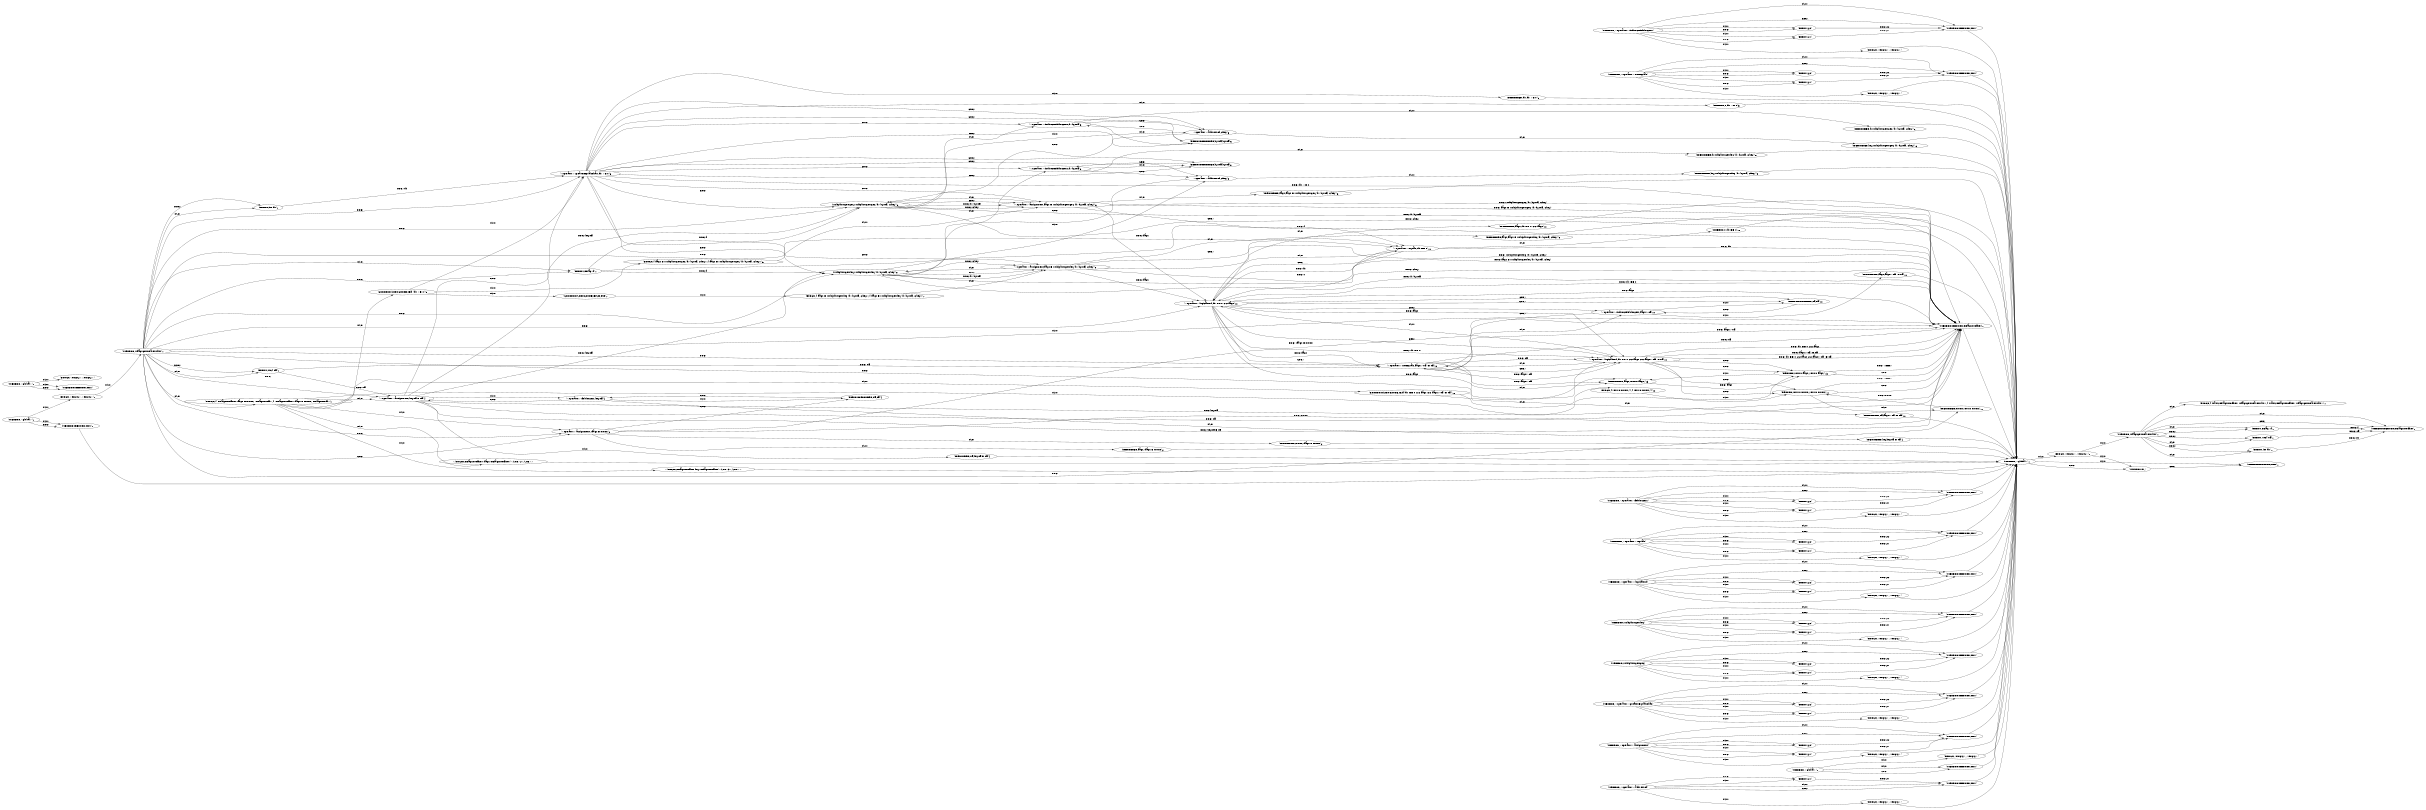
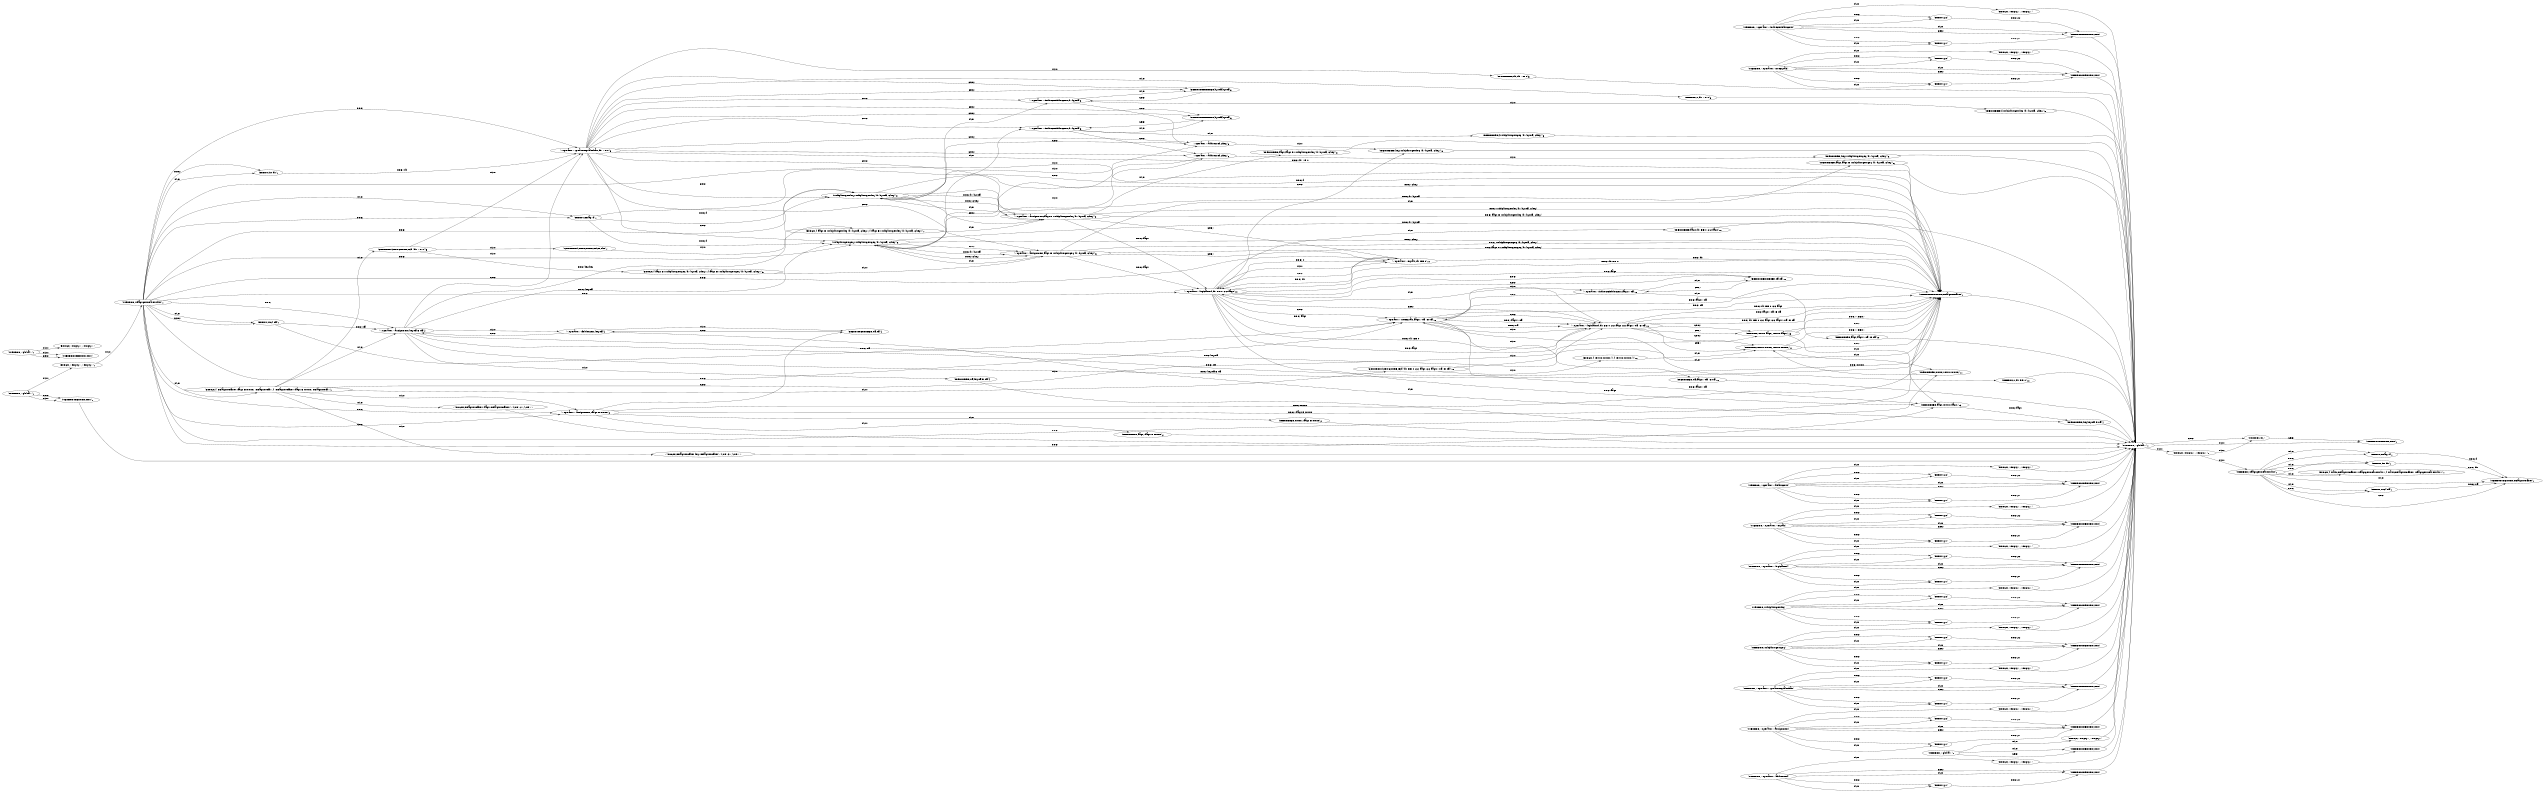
(1574, 244) -> (1702, 372)
(1413, 309) -> (1292, 205)
(585, 353) -> (585, 267)
(1724, 389) -> (2013, 414)
